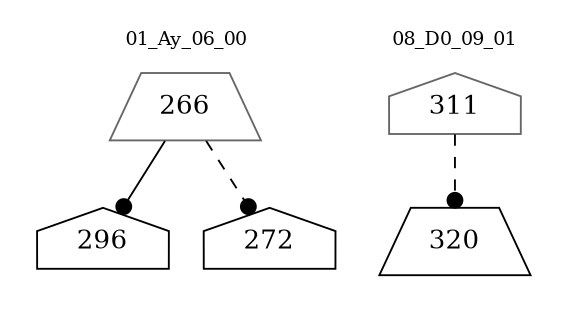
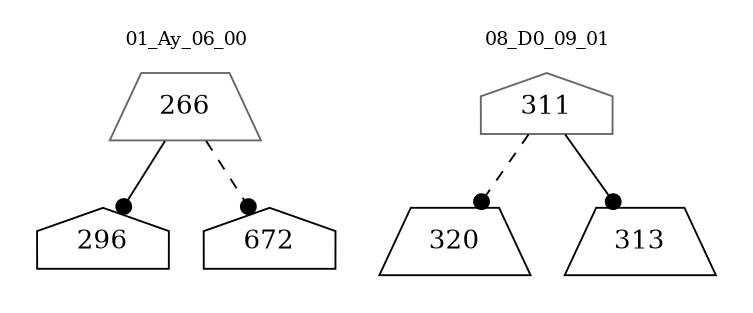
(270, 242) -> (270, 242)
none -> (640, 242)
